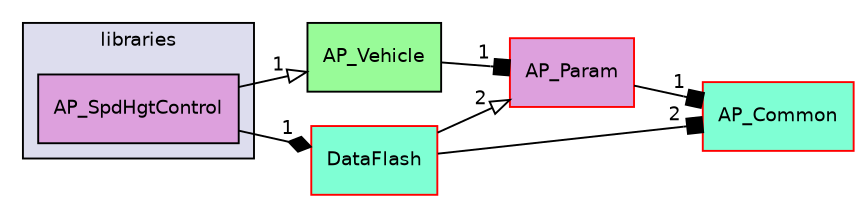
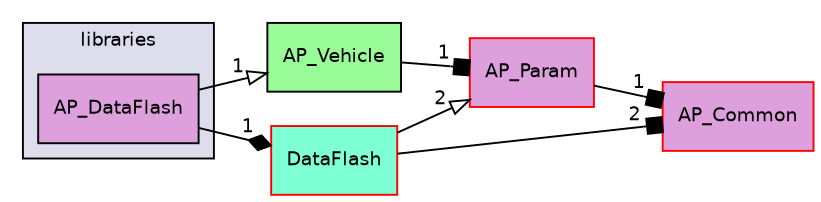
(138, 109) -> (118, 109)
(778, 116) -> (738, 116)
